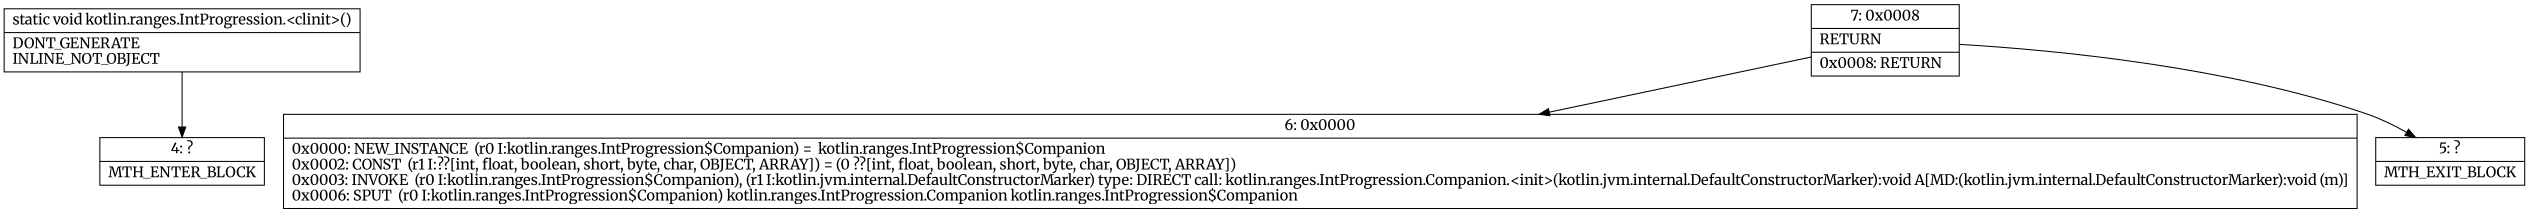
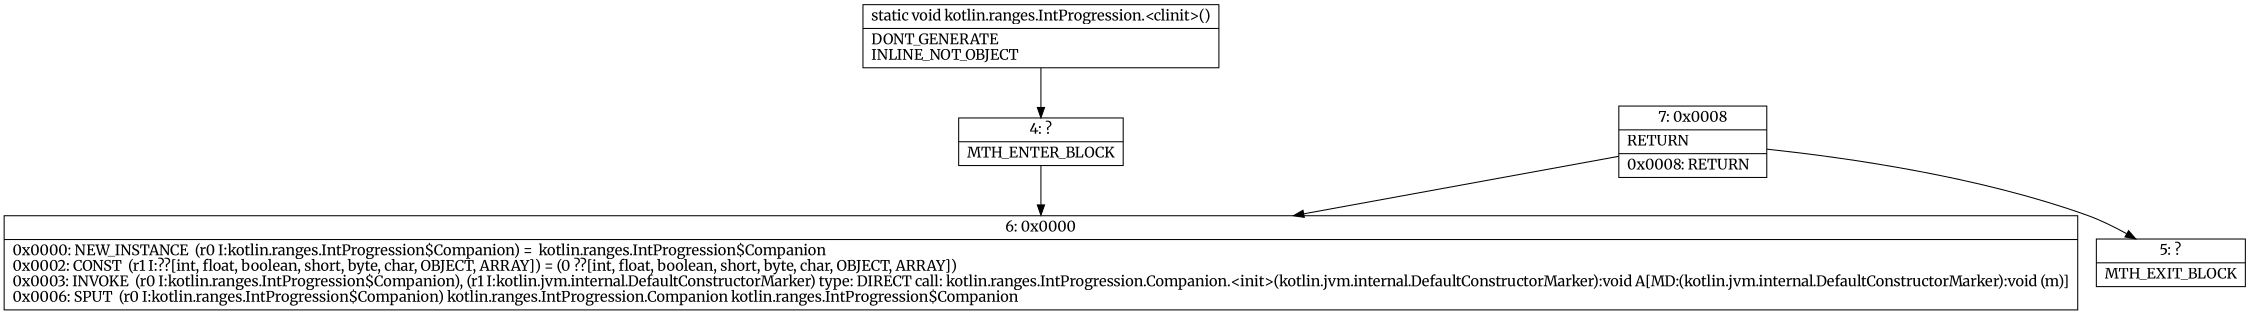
none -> (1041, 185)
